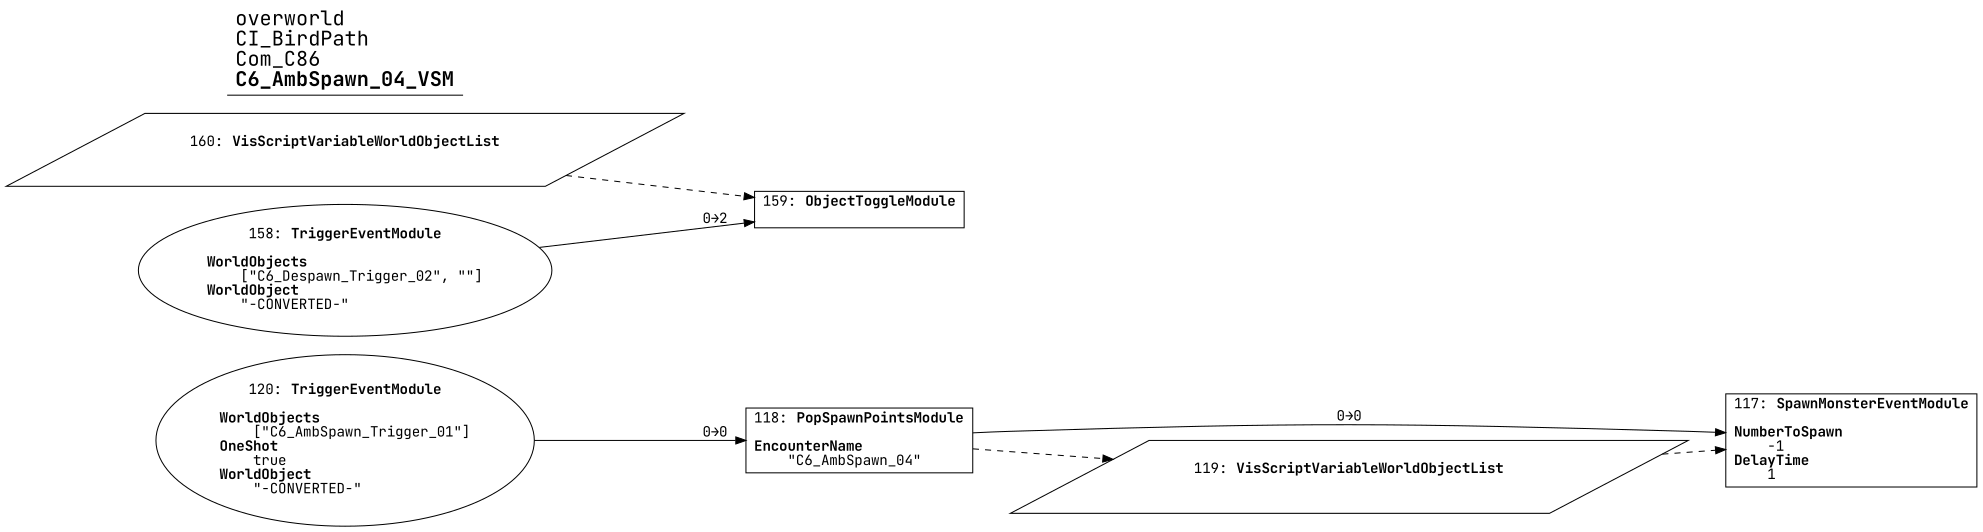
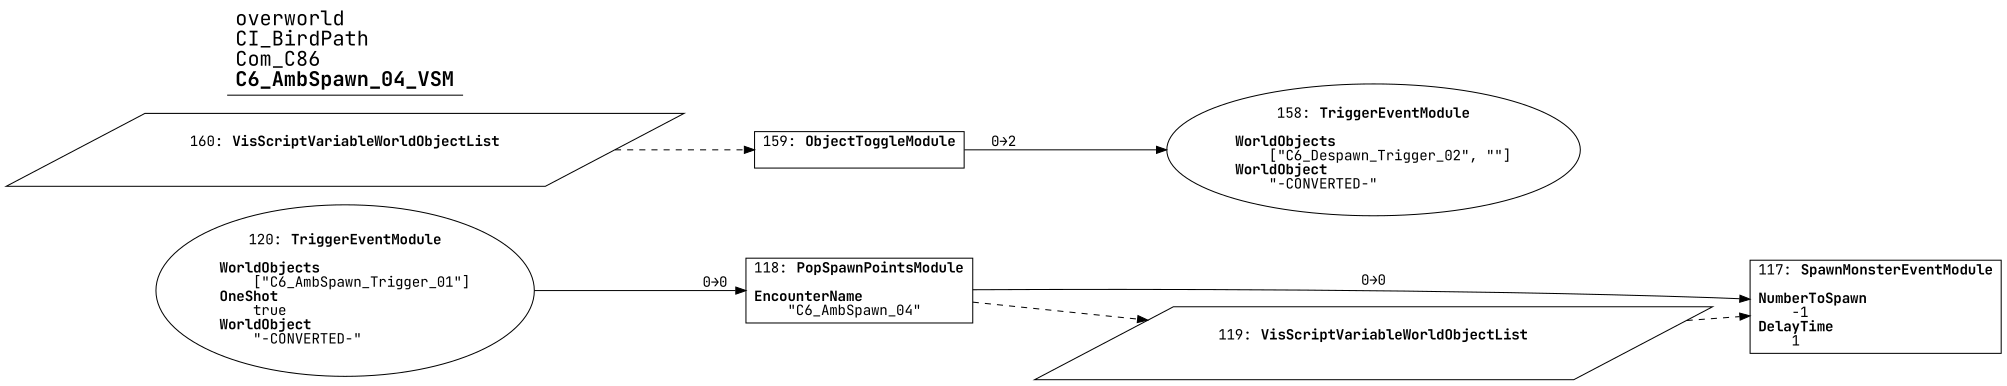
(642, 235) -> (1060, 150)
